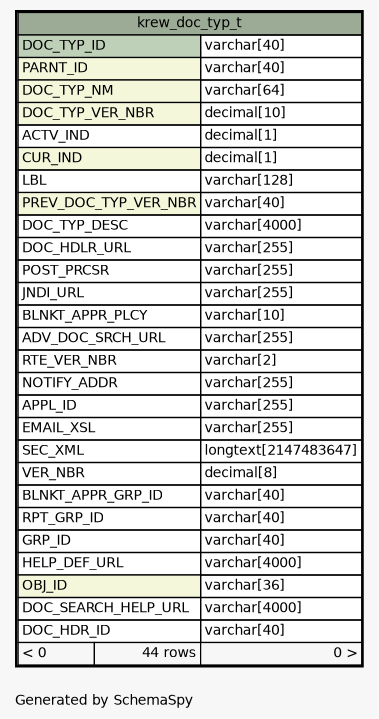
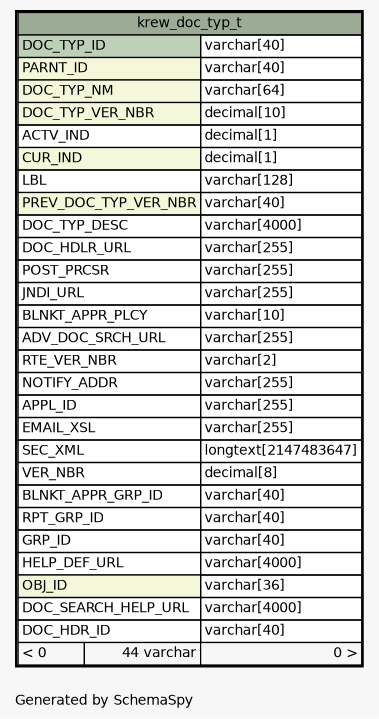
(169, 653) -> (159, 653)
